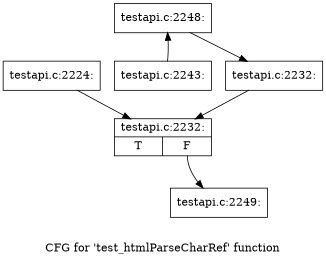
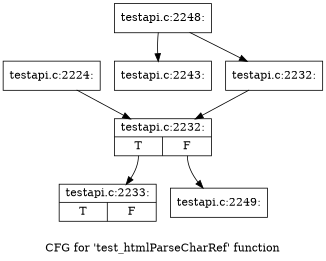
(168, 51) -> (158, 43)
none -> (108, 203)
